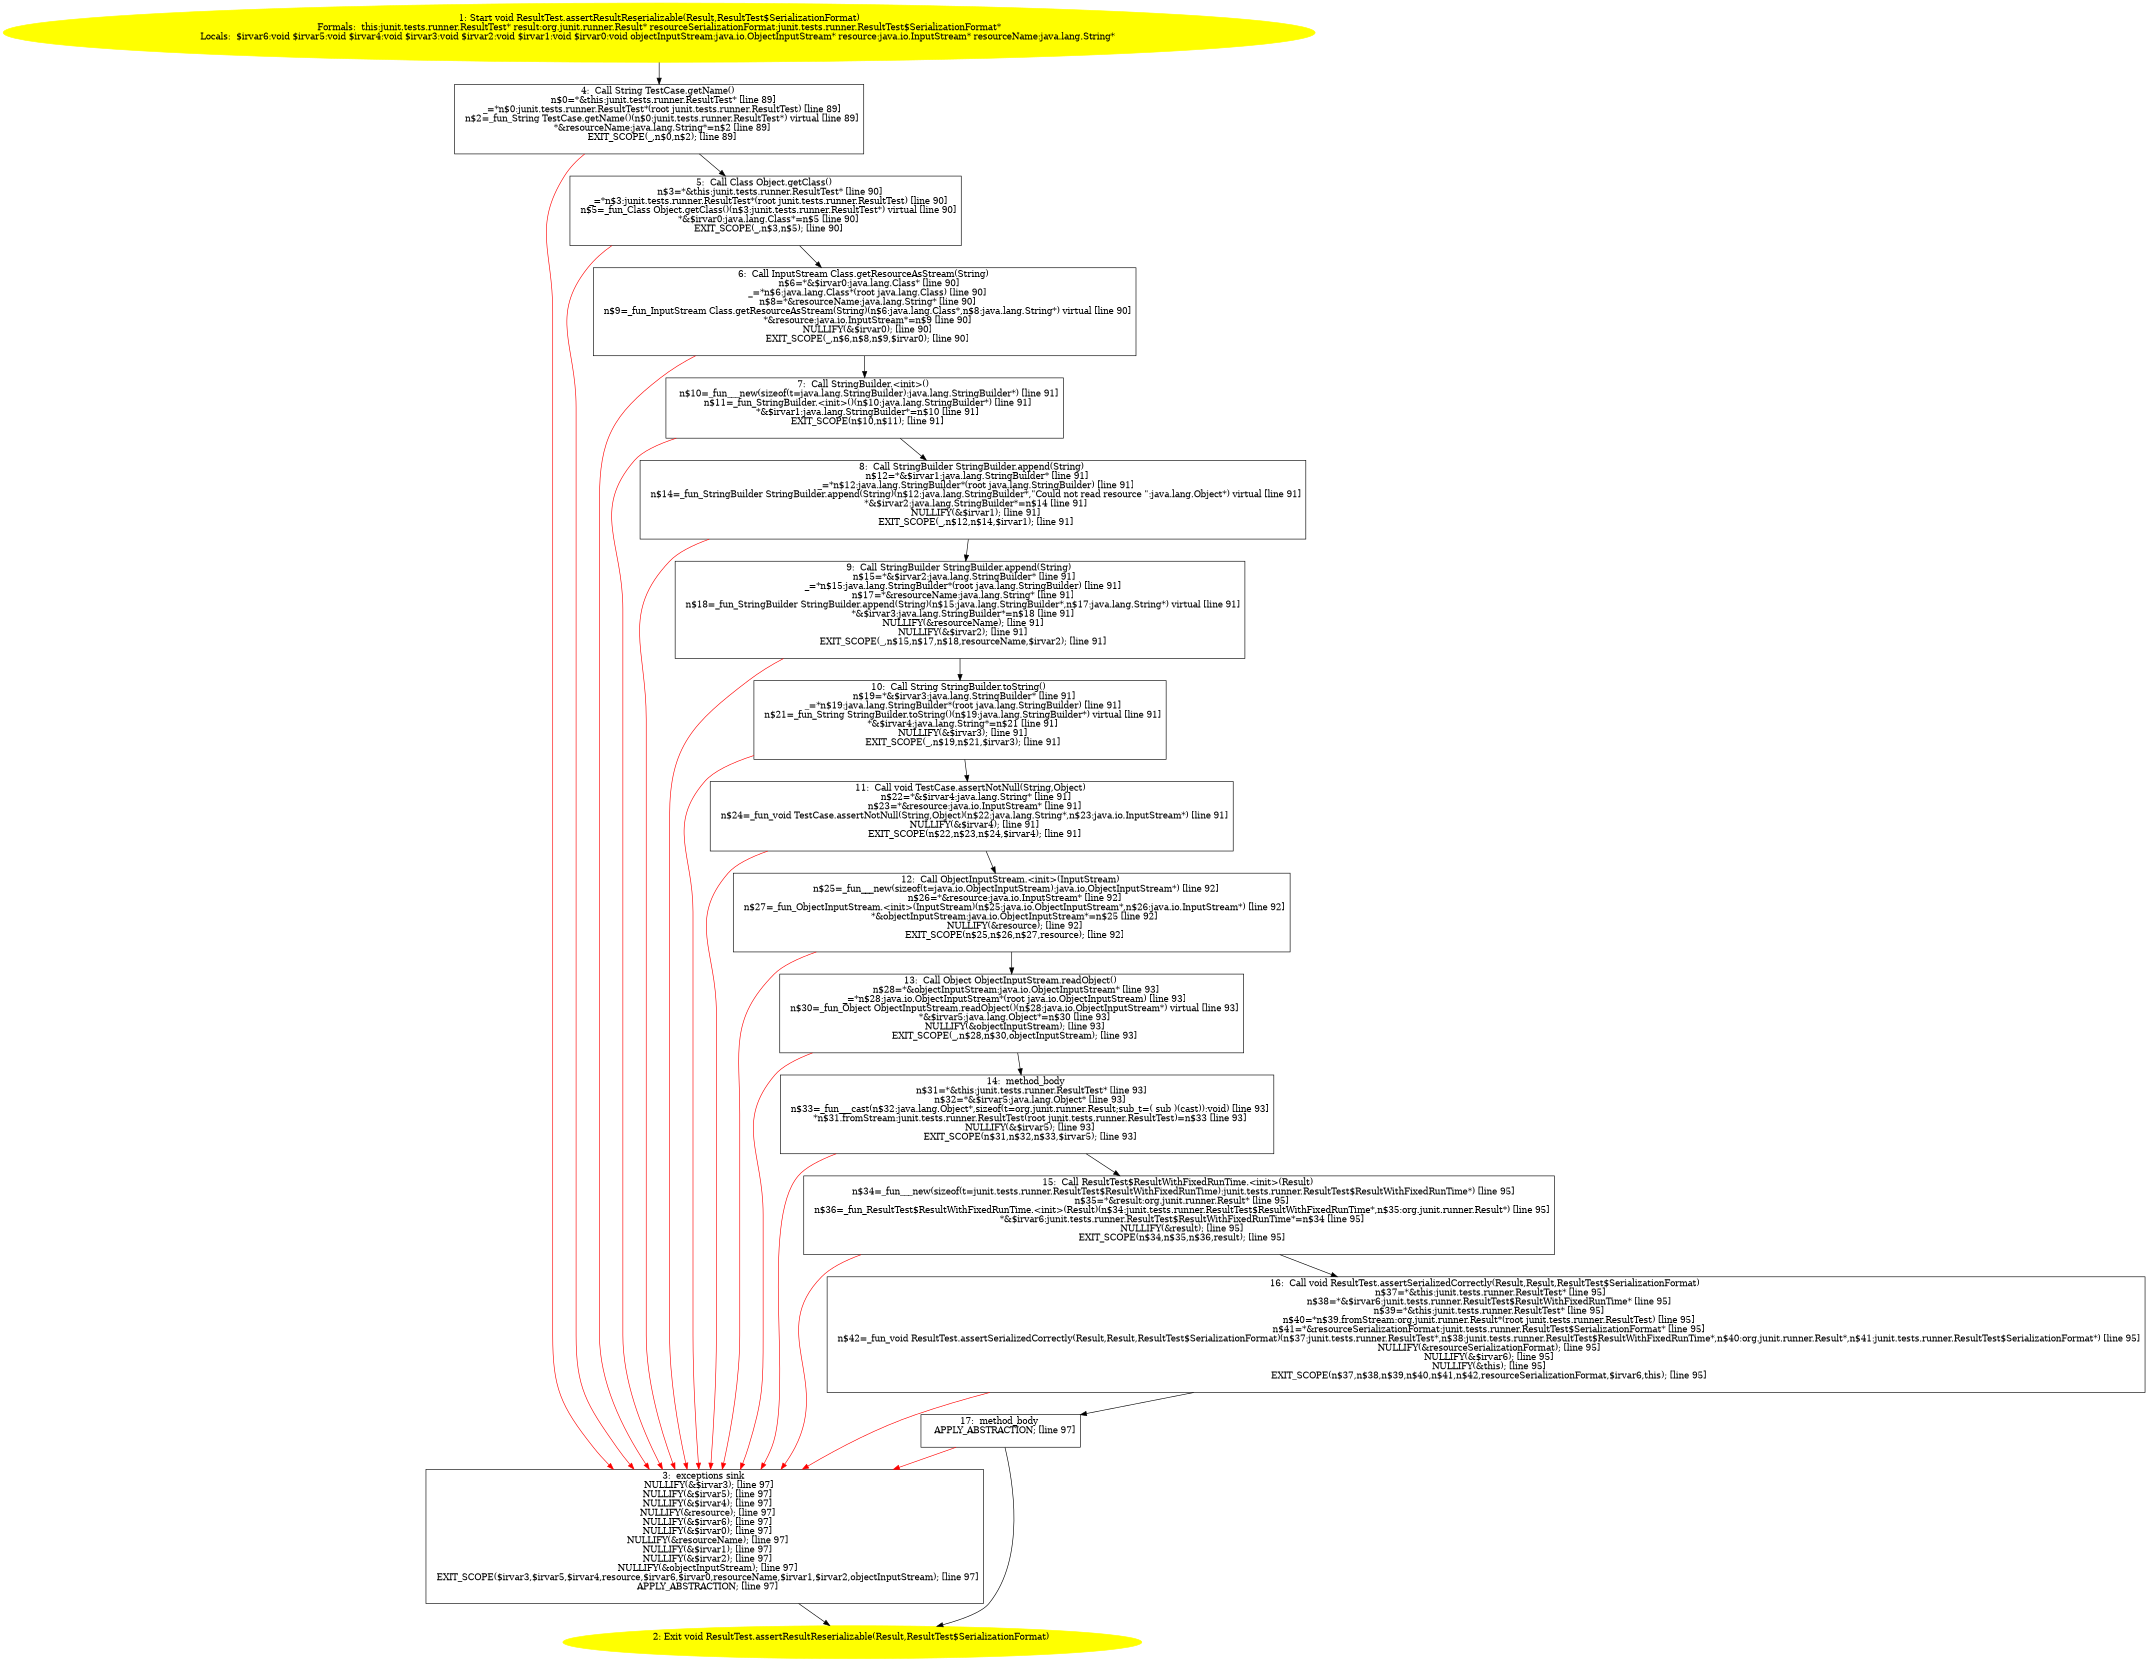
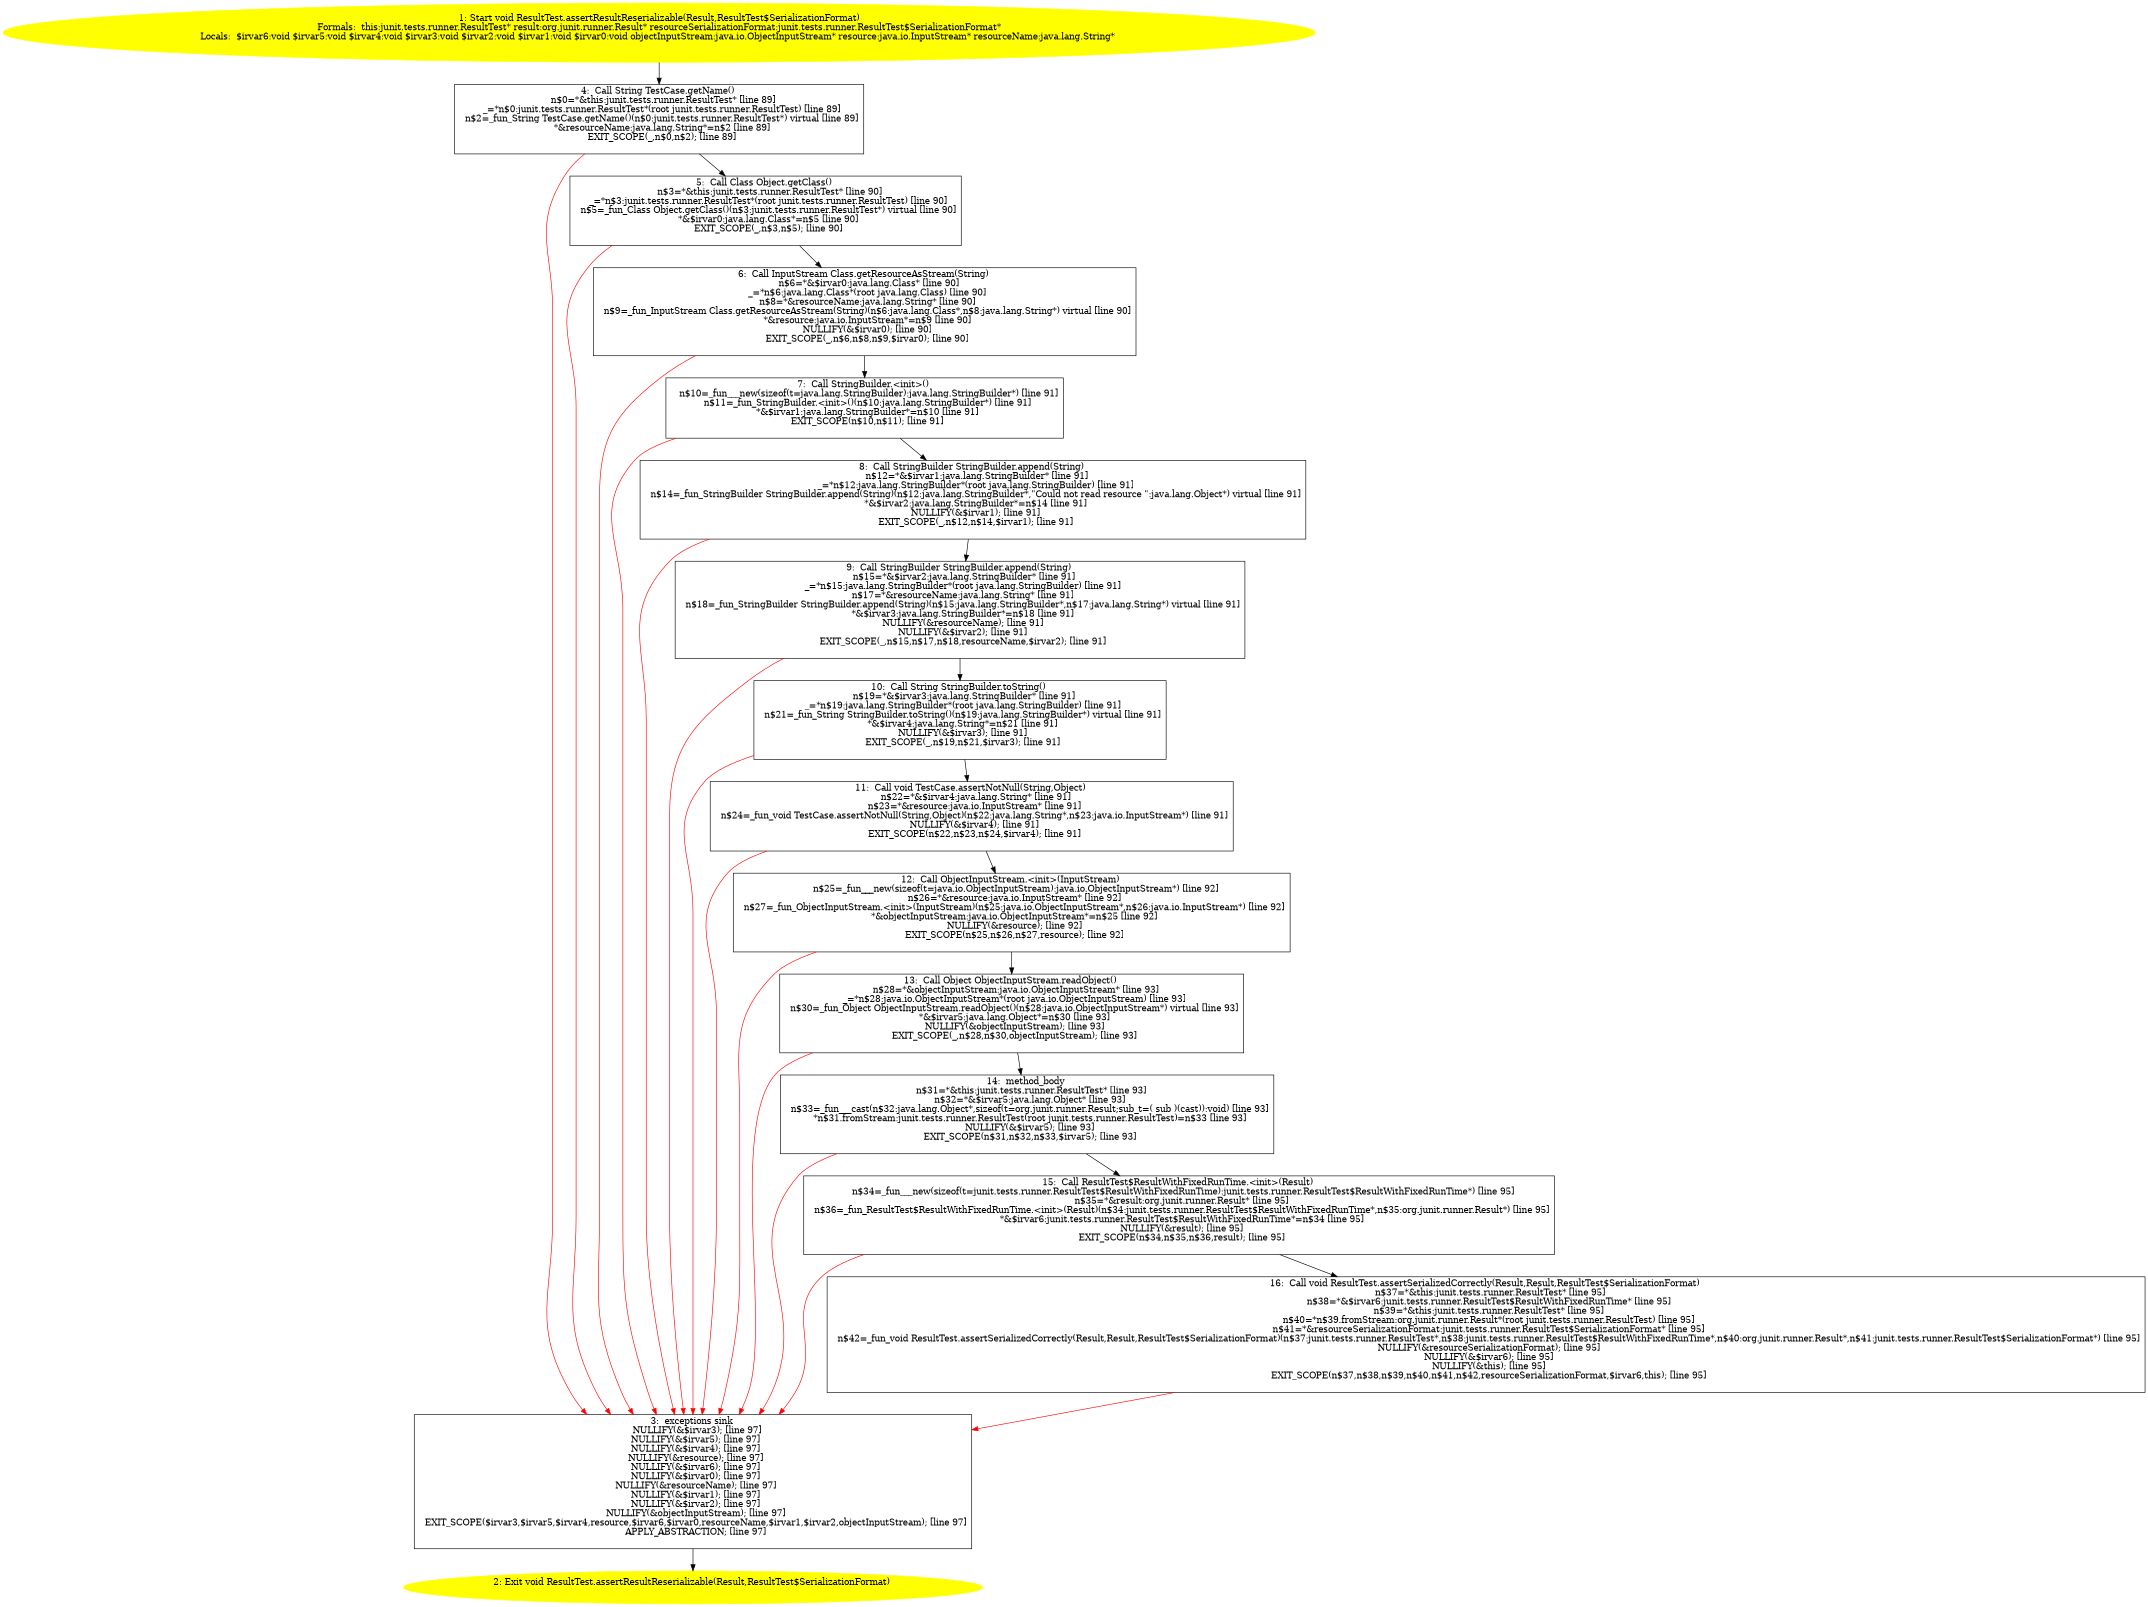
(1001, 1431) -> none
